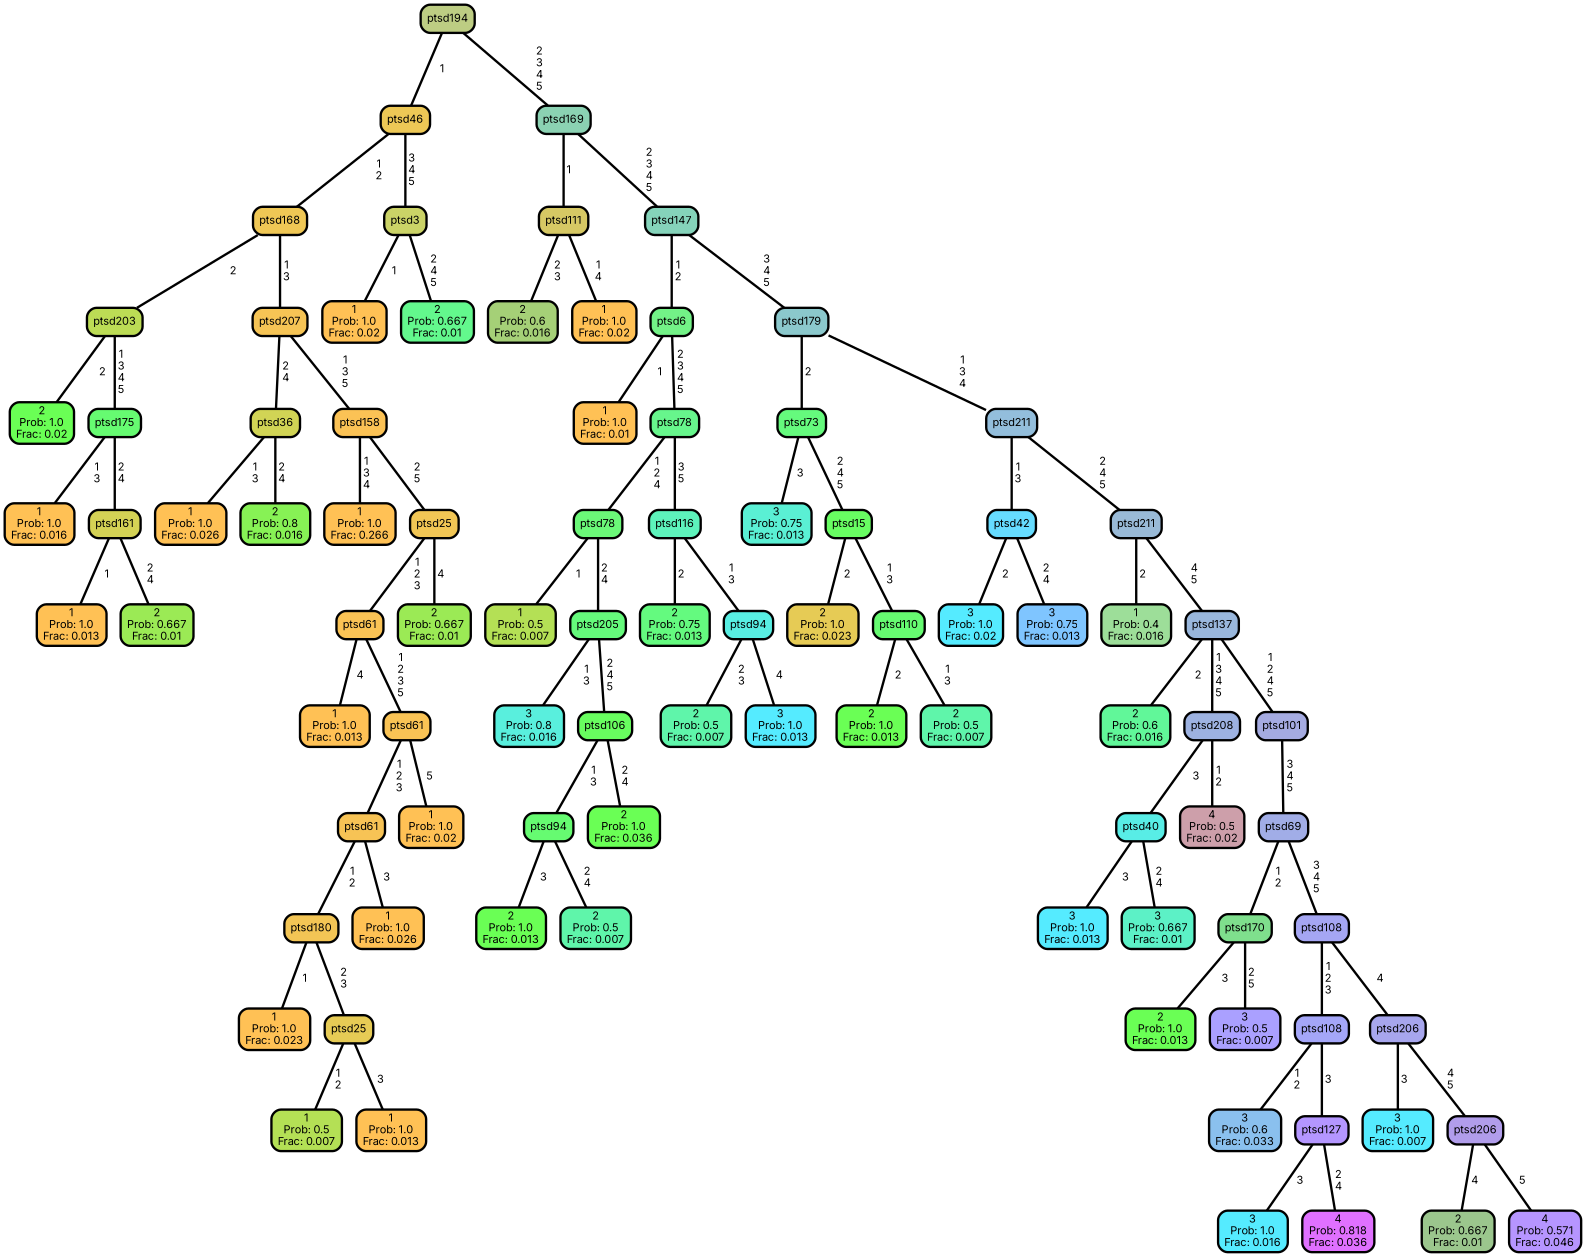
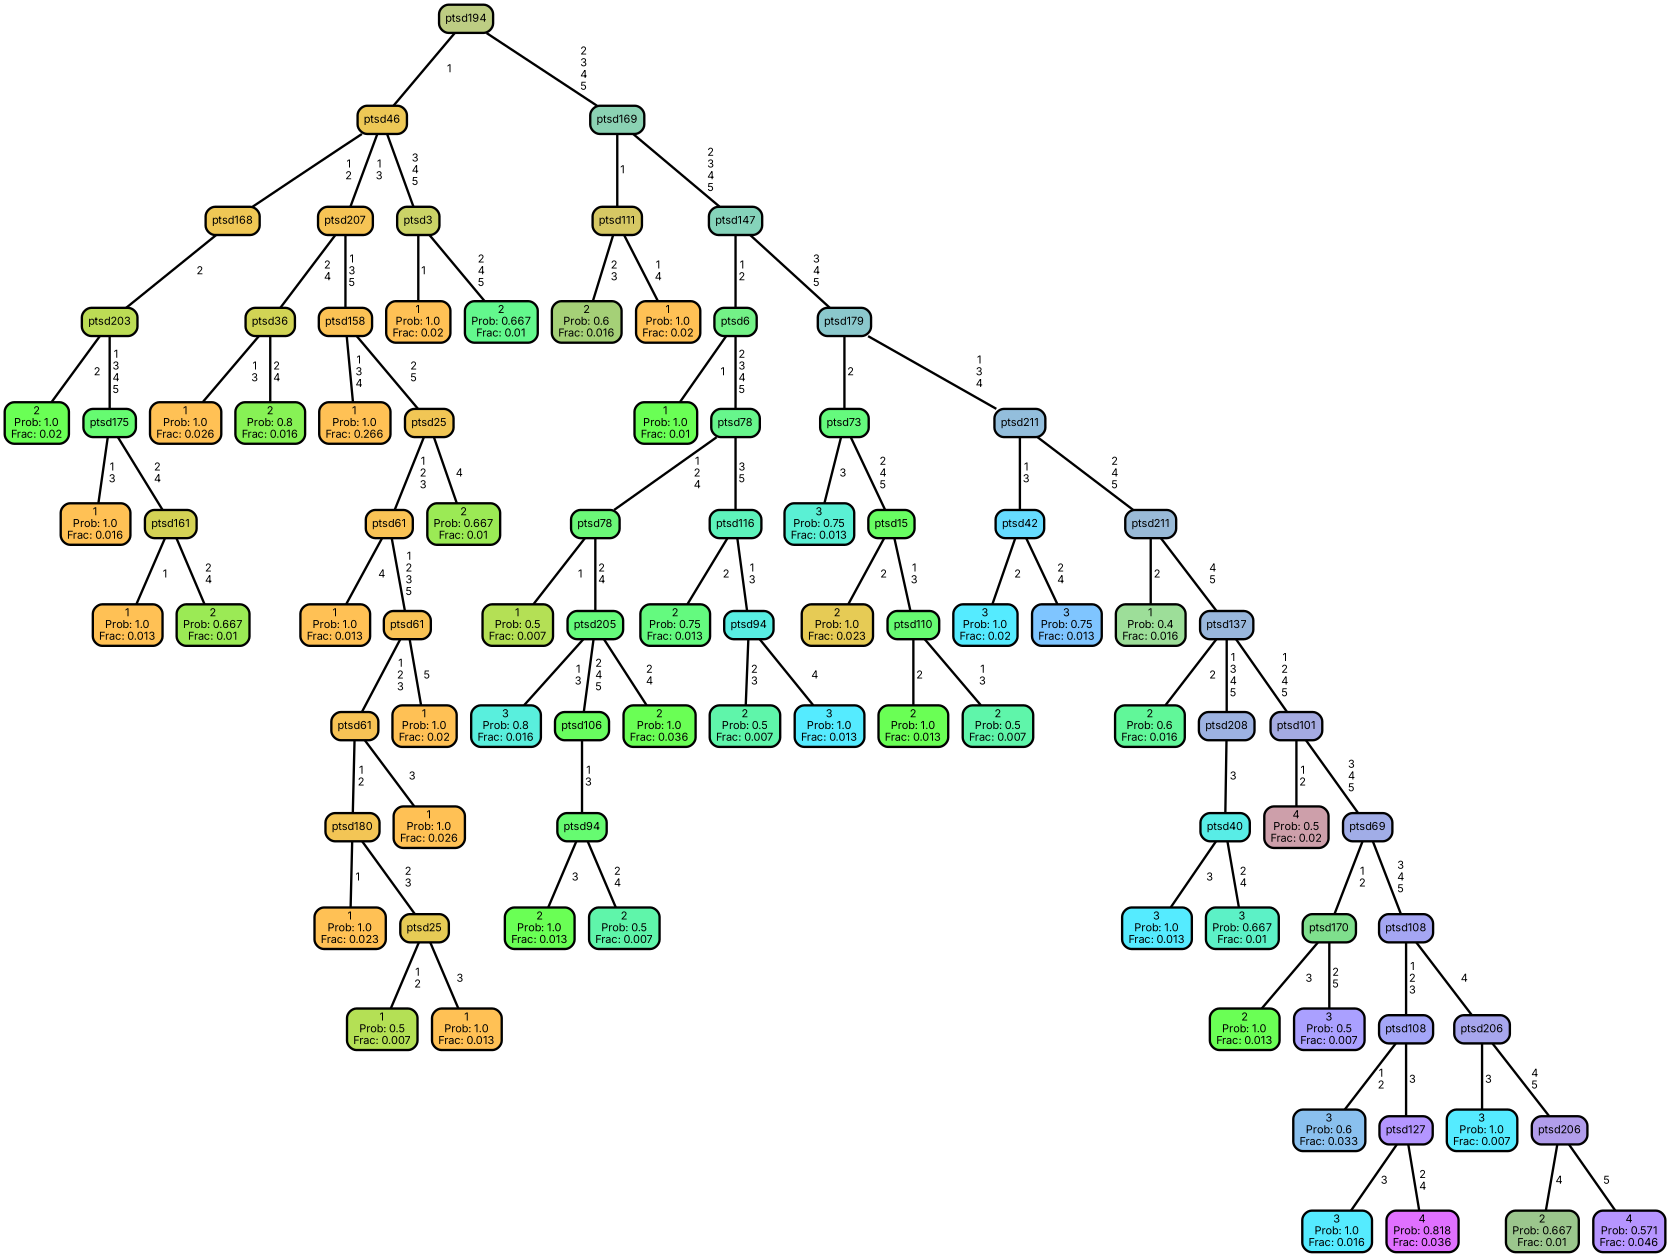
(280, 271) -> (364, 170)
(605, 423) -> (666, 423)
(614, 773) -> (625, 672)
(1212, 773) -> (1296, 773)
